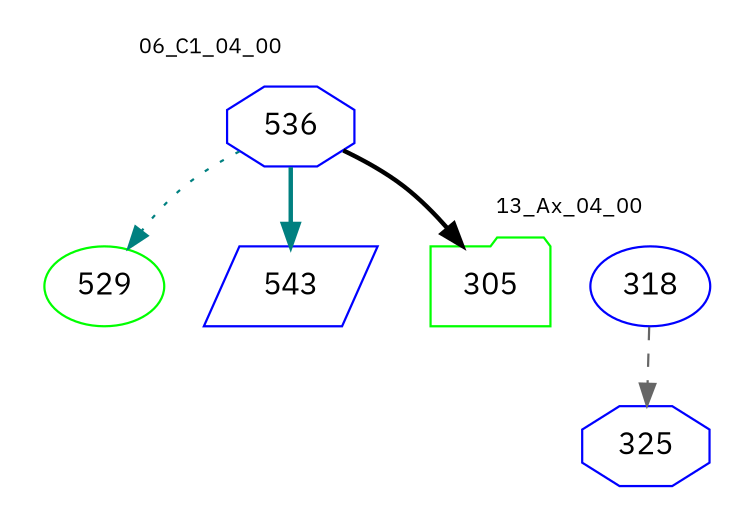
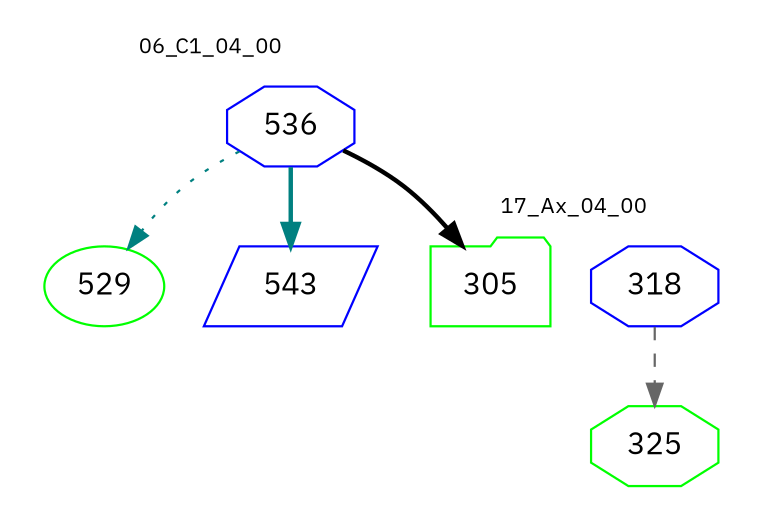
(570, 208) -> (575, 208)
(650, 286) -> (655, 286)
(646, 446) -> (655, 446)
